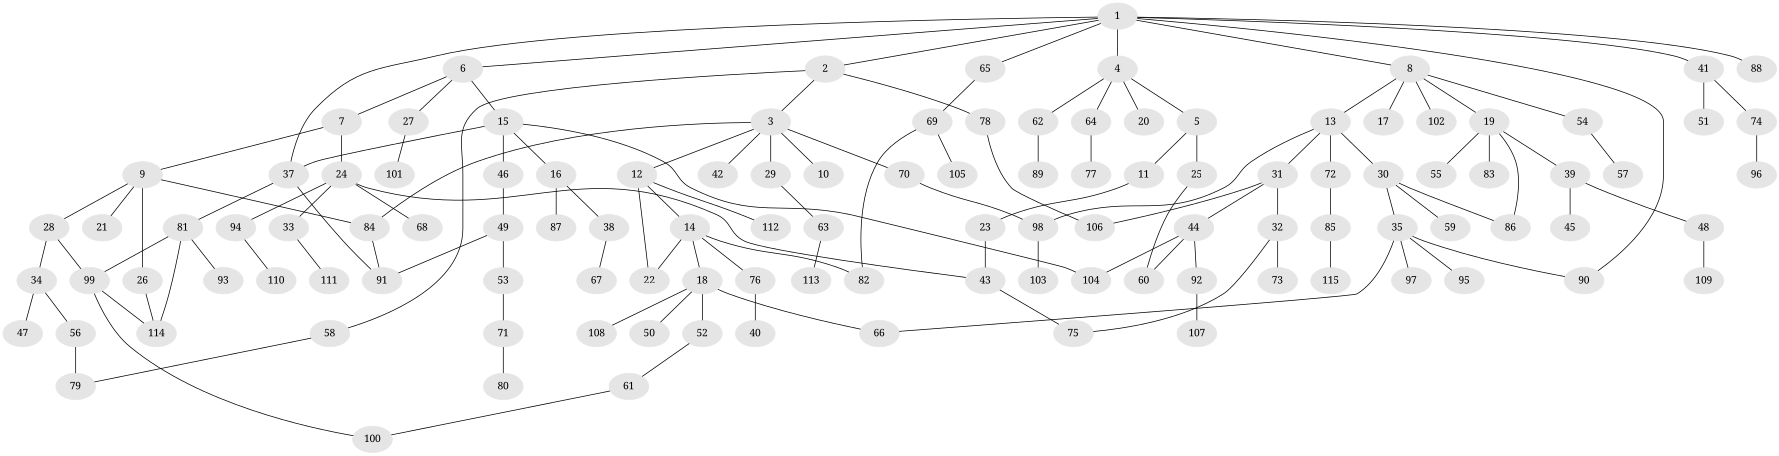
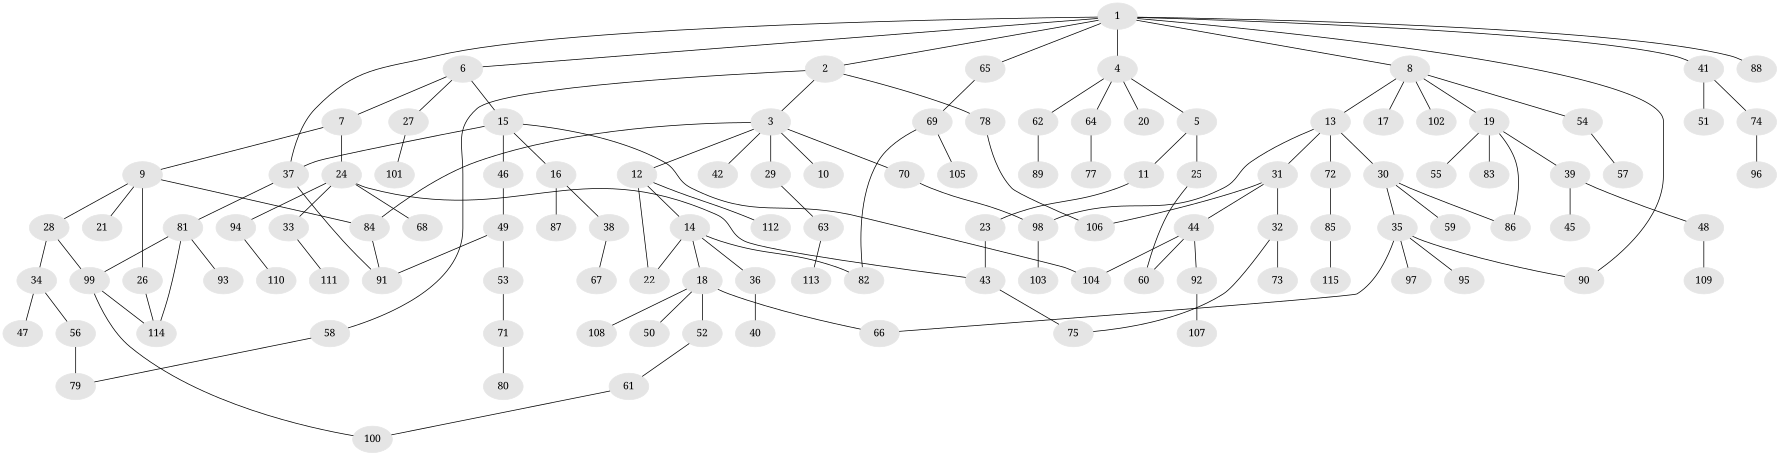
(755, 281) -> (755, 281)
